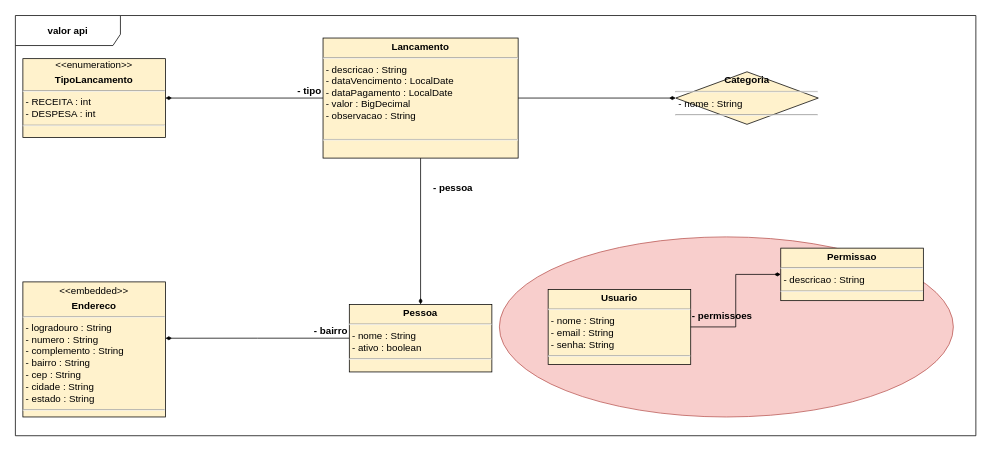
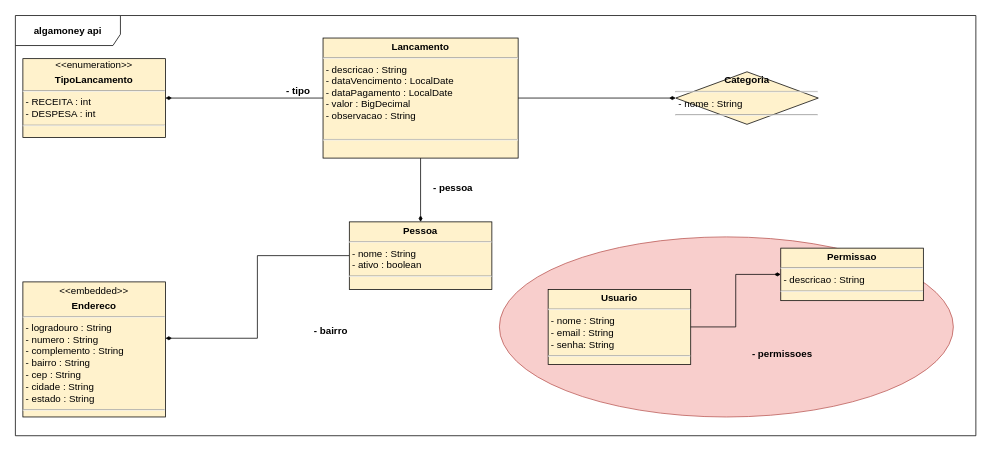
(68, 30) -> (68, 30)
(293, 90) -> (282, 90)
(735, 315) -> (795, 353)
(420, 338) -> (420, 255)
